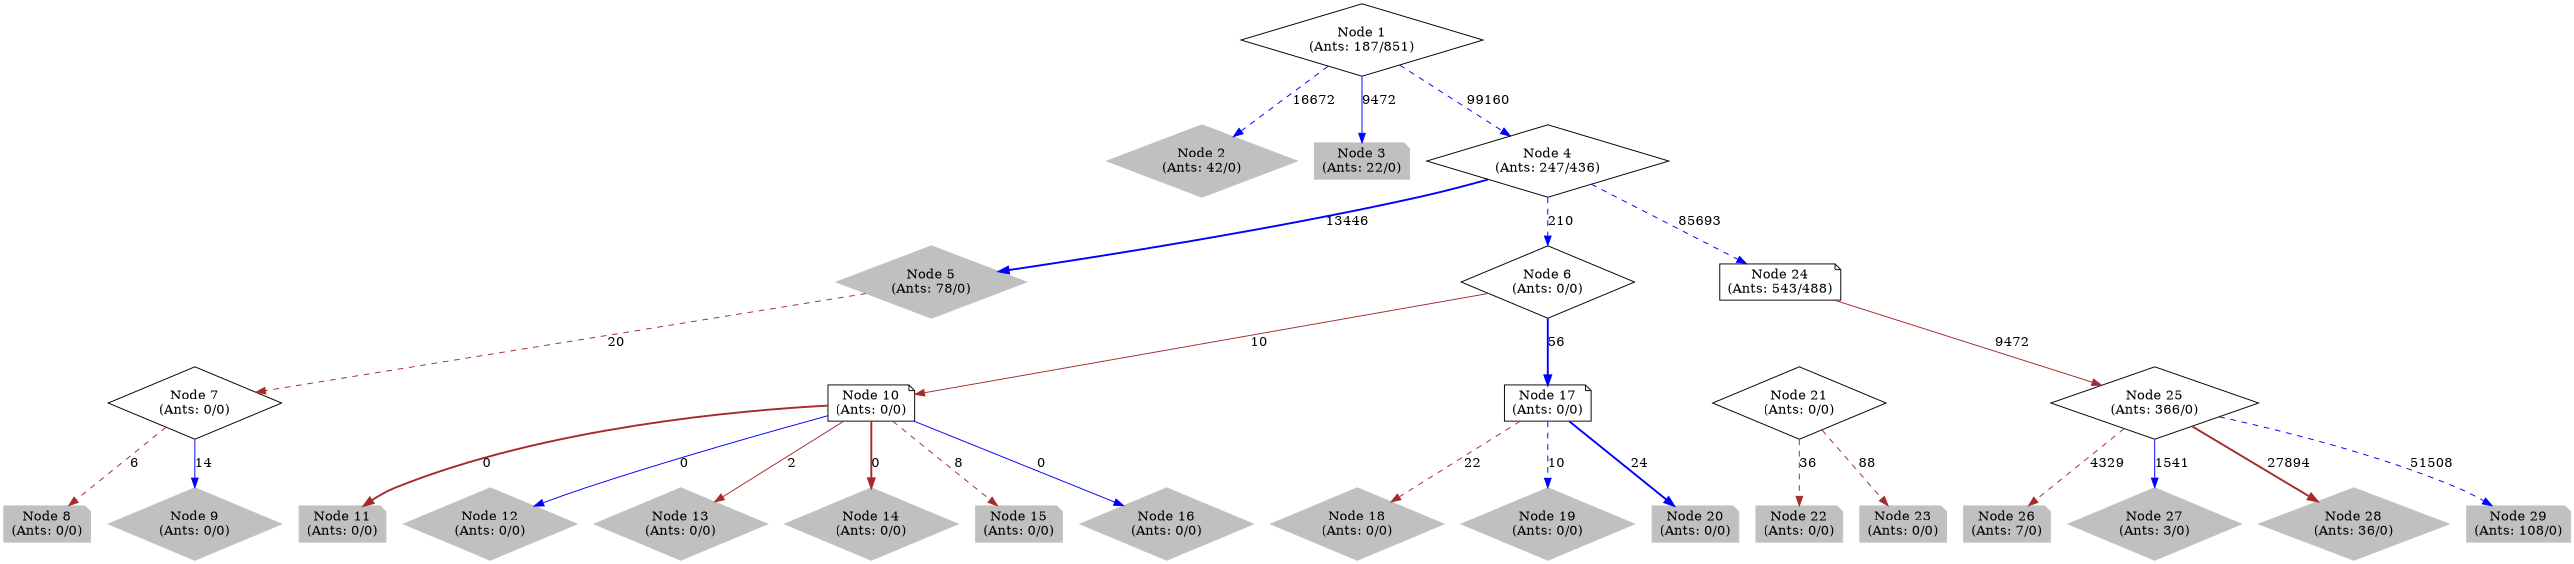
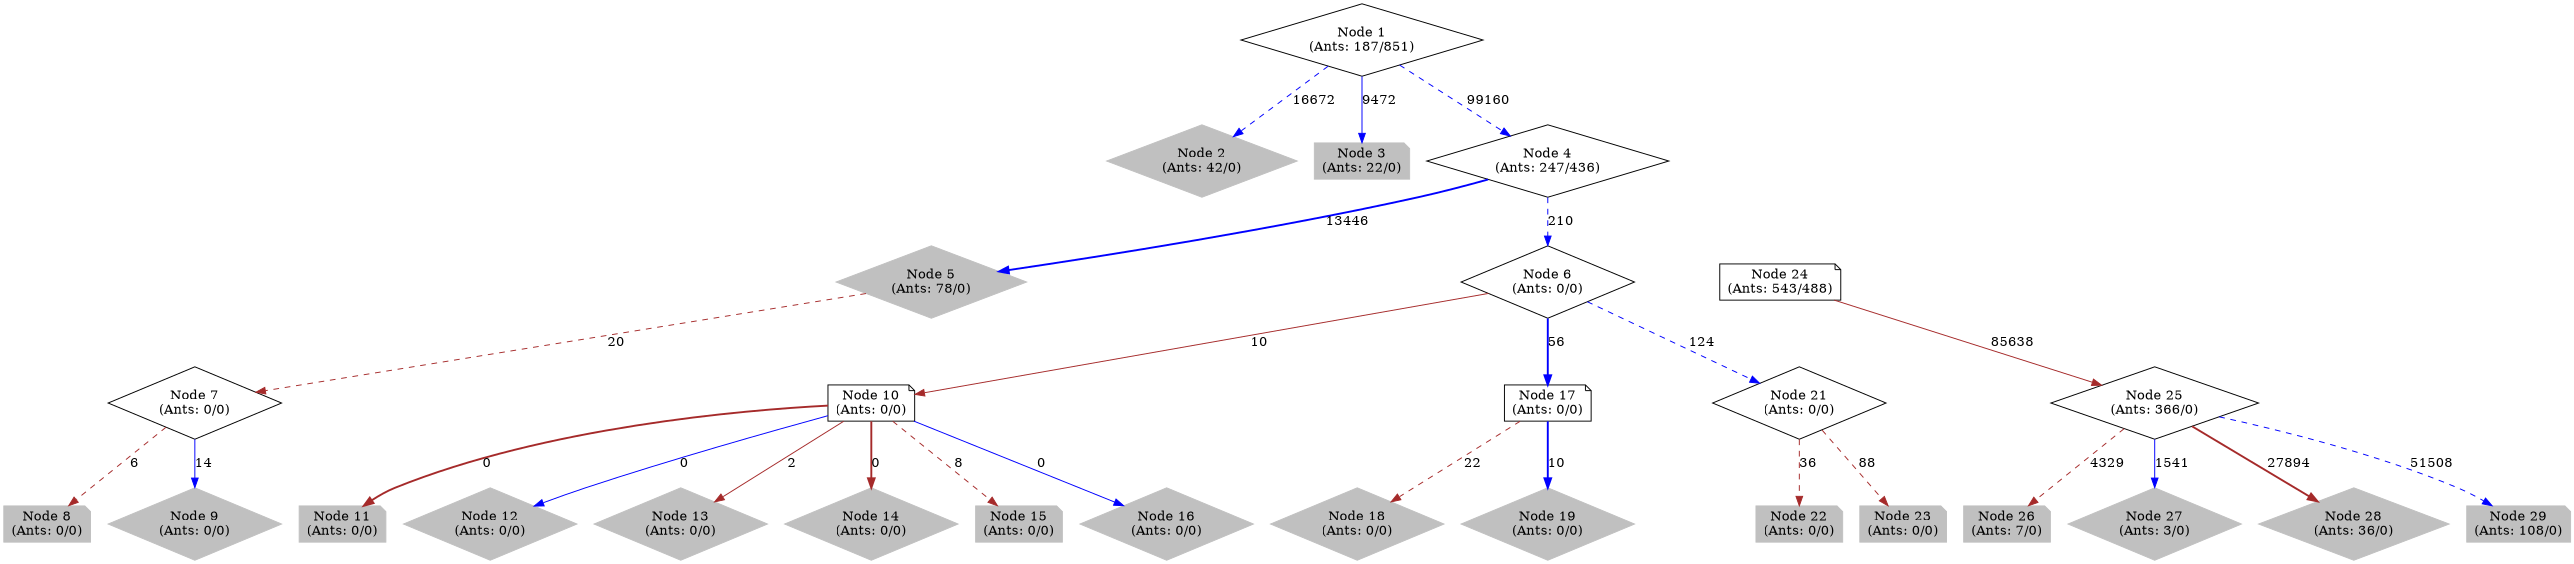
(1665, 222) -> none
none -> (1669, 340)
(2013, 343) -> (2013, 343)
(1548, 450) -> (1548, 450)
(1695, 524) -> none
